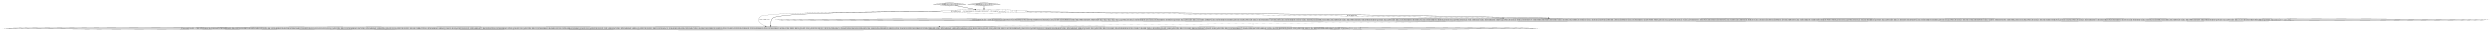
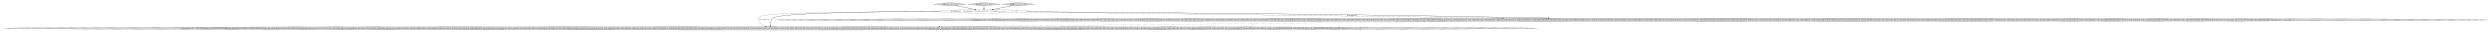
none -> (1018, 4)
